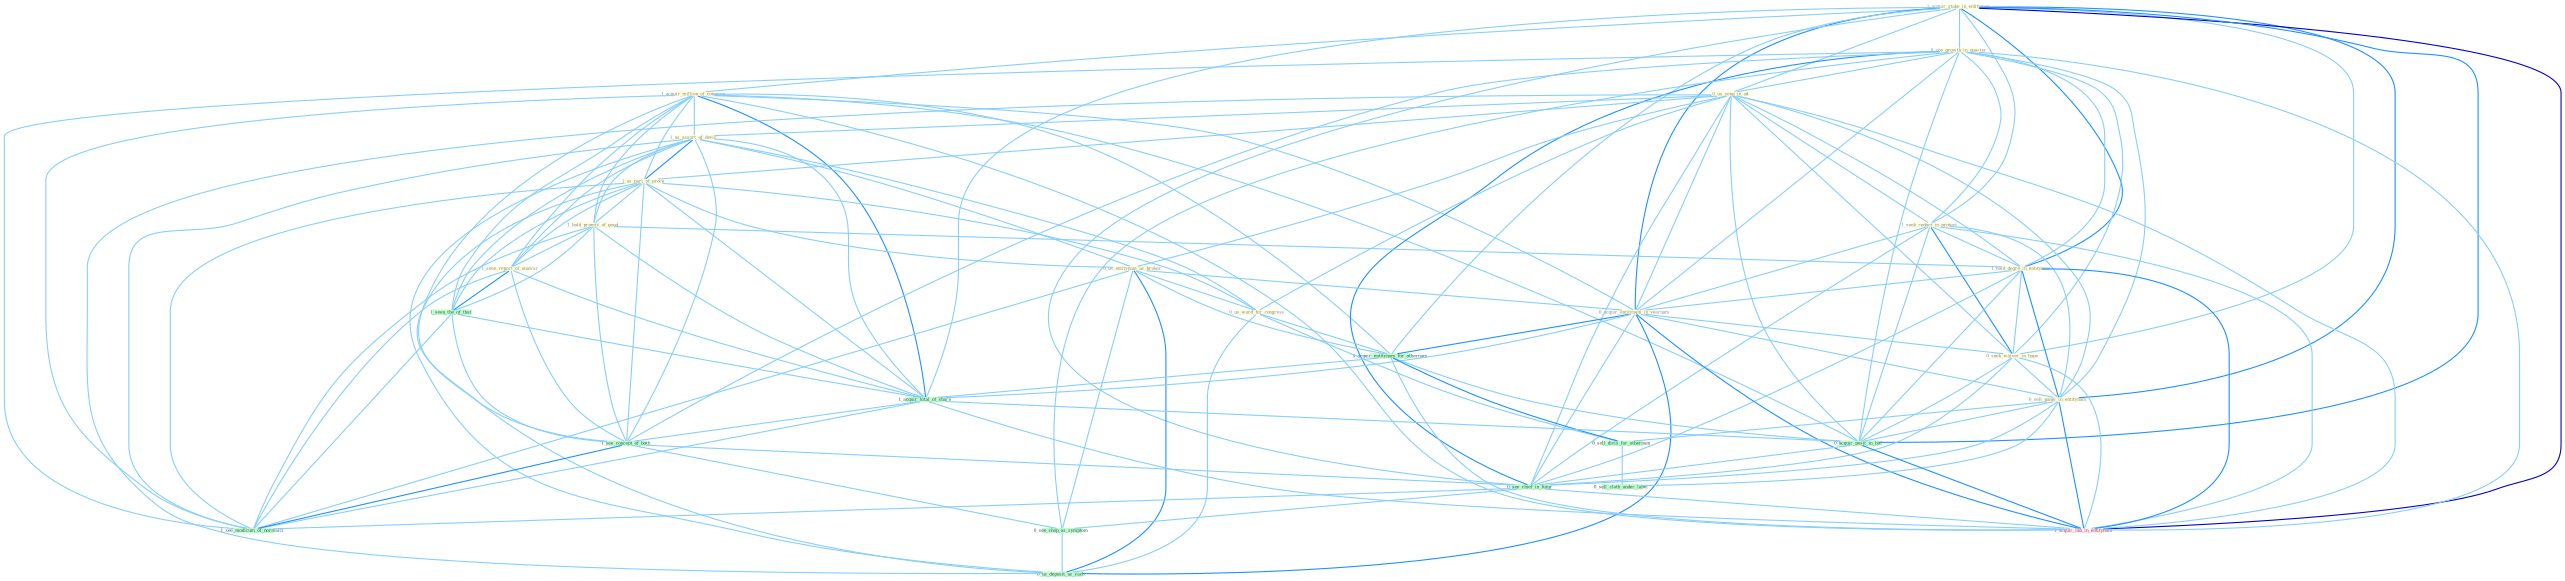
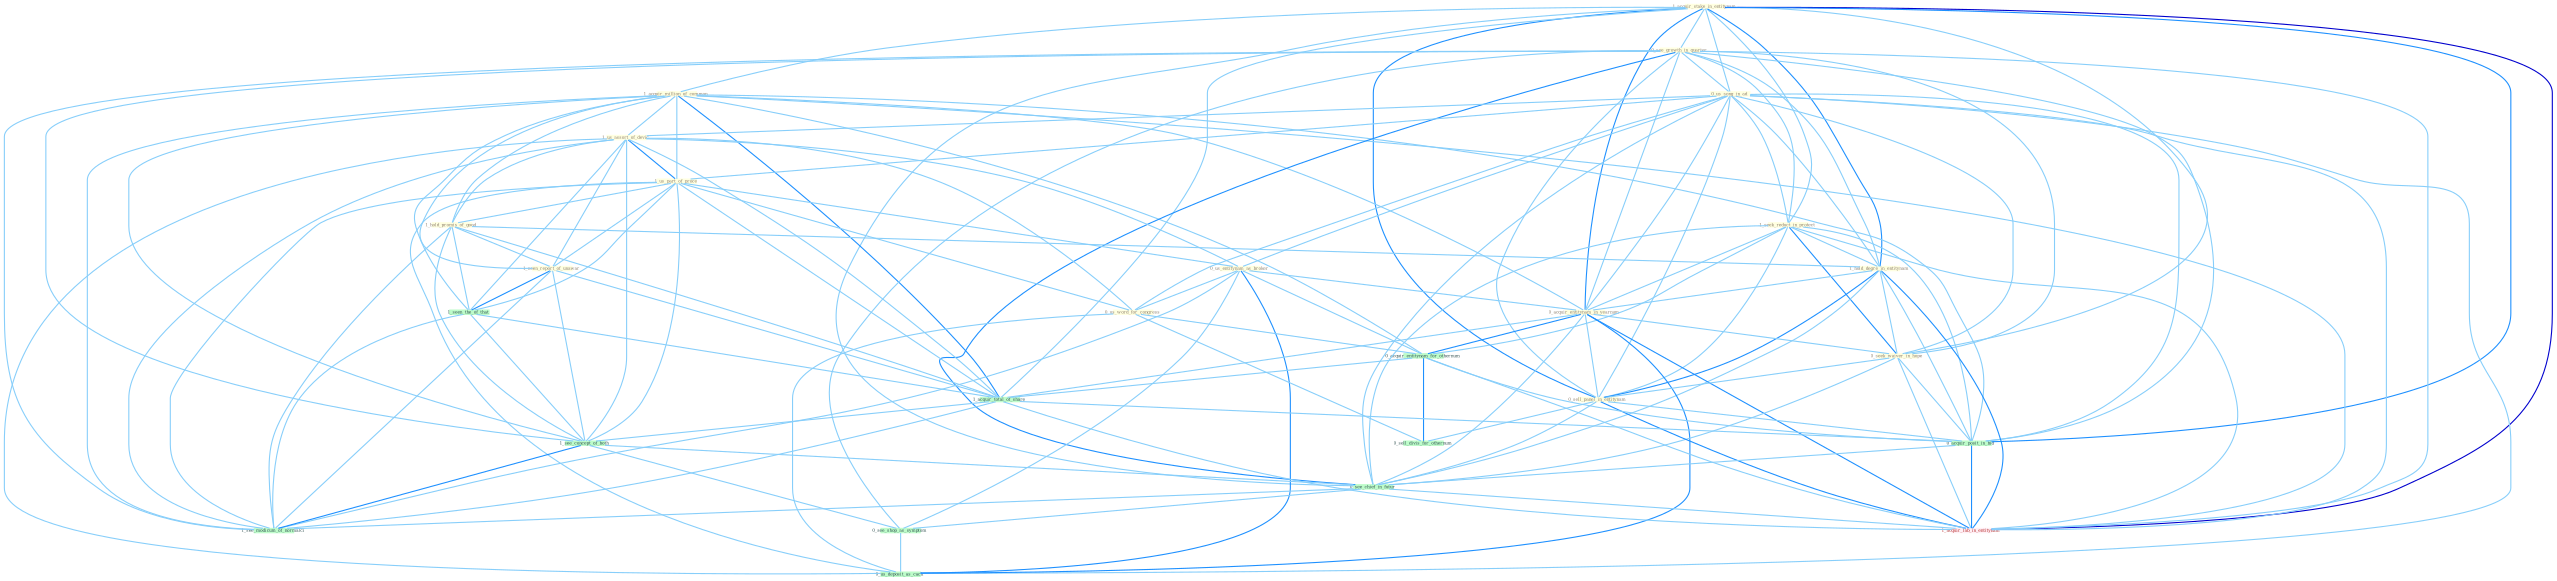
(1591, 151) -> (1669, 289)
(1622, 487) -> none
